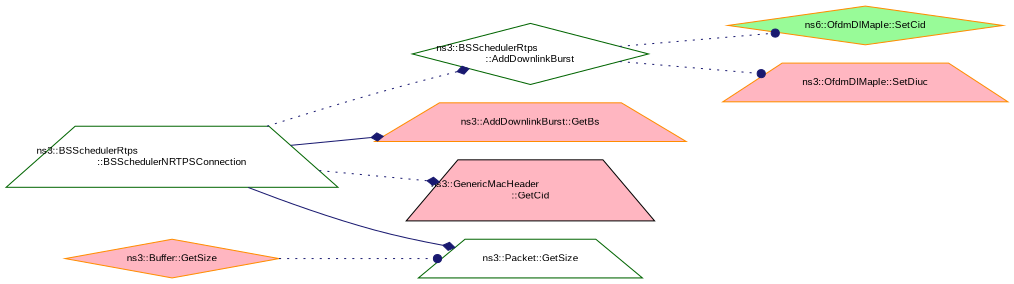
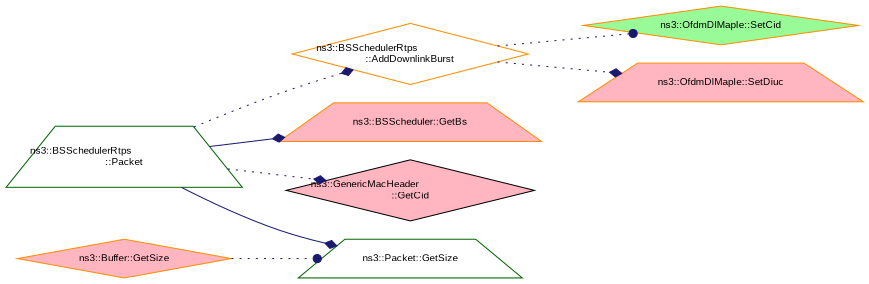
(865, 25) -> (721, 25)
(530, 54) -> (410, 54)
(688, 67) -> (554, 67)
(530, 122) -> (410, 122)
(172, 157) -> (124, 157)
(530, 190) -> (410, 190)
